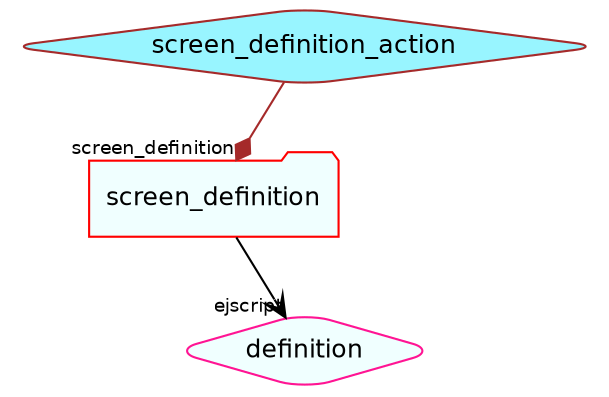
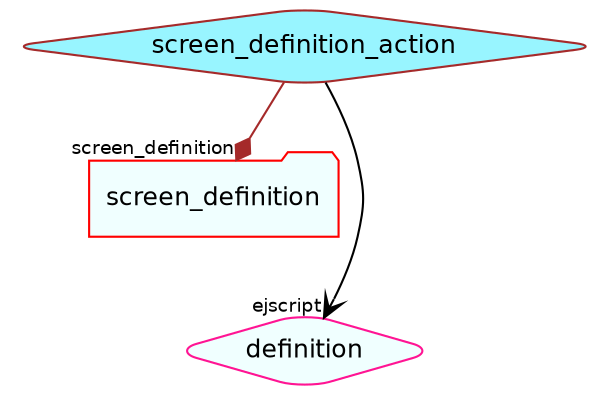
(255, 268) -> (363, 190)
